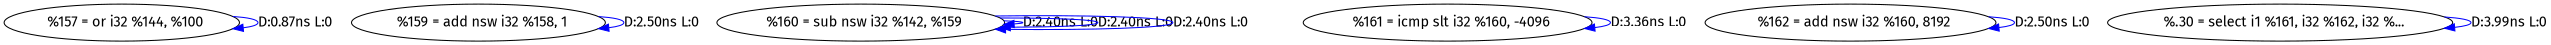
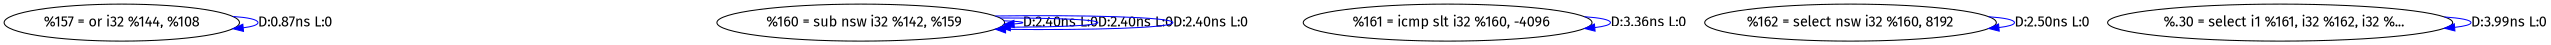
(122, 23) -> (122, 23)
(478, 23) -> none
(1851, 23) -> (1851, 23)
